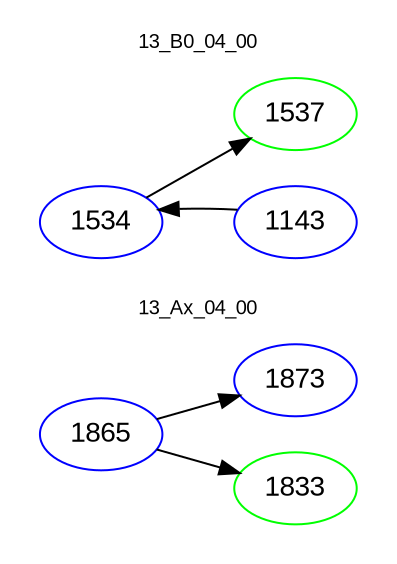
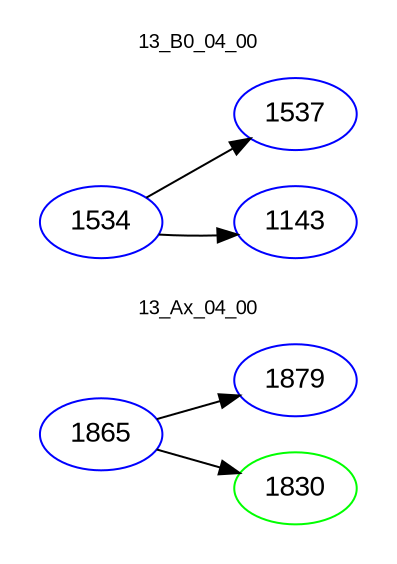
(295, 114) -> (295, 114)
(208, 209) -> (188, 236)
(295, 380) -> (295, 380)
(295, 488) -> (295, 488)
